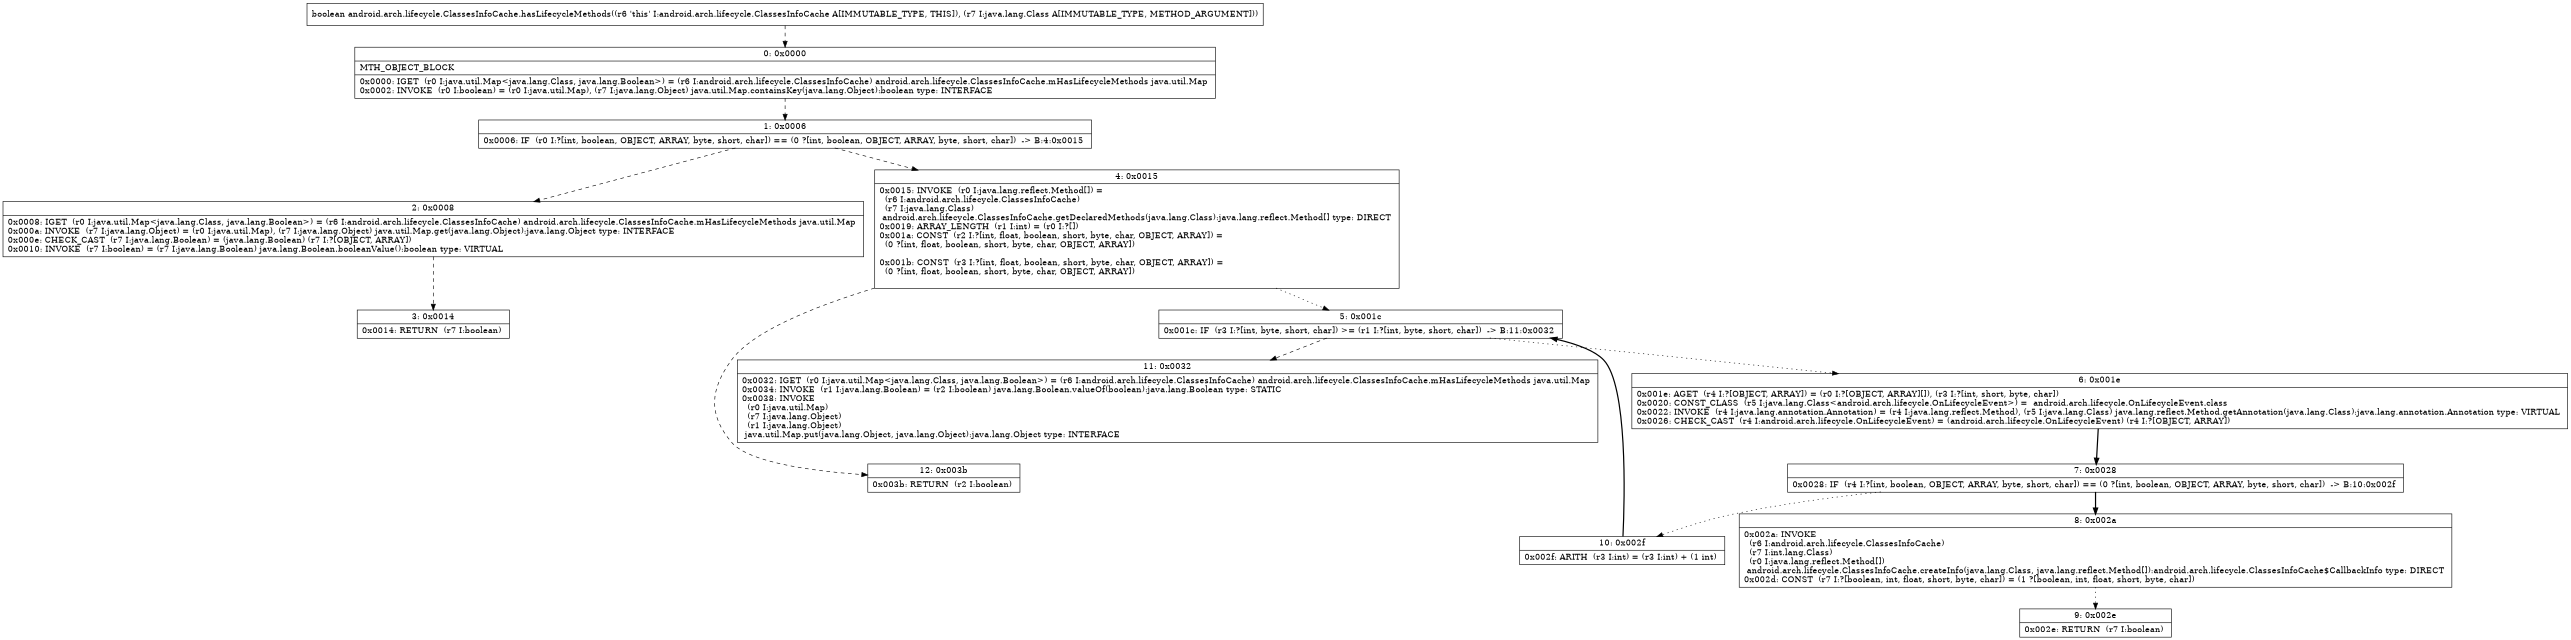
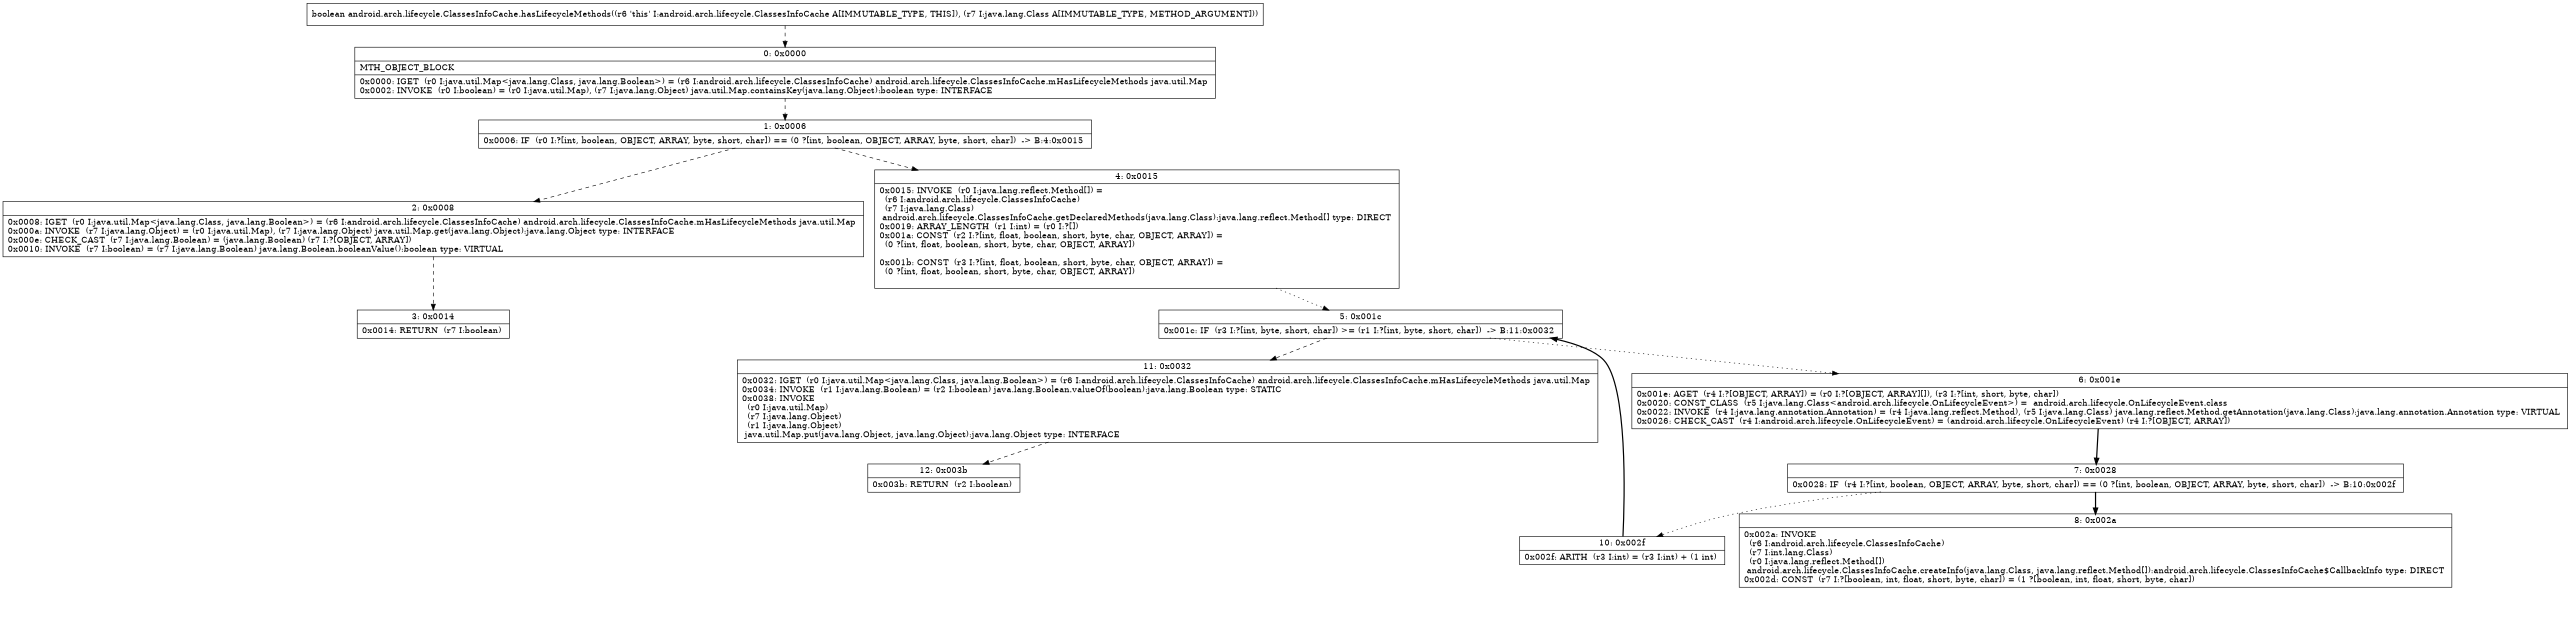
(717, 389) -> (1019, 452)
(2096, 623) -> none
